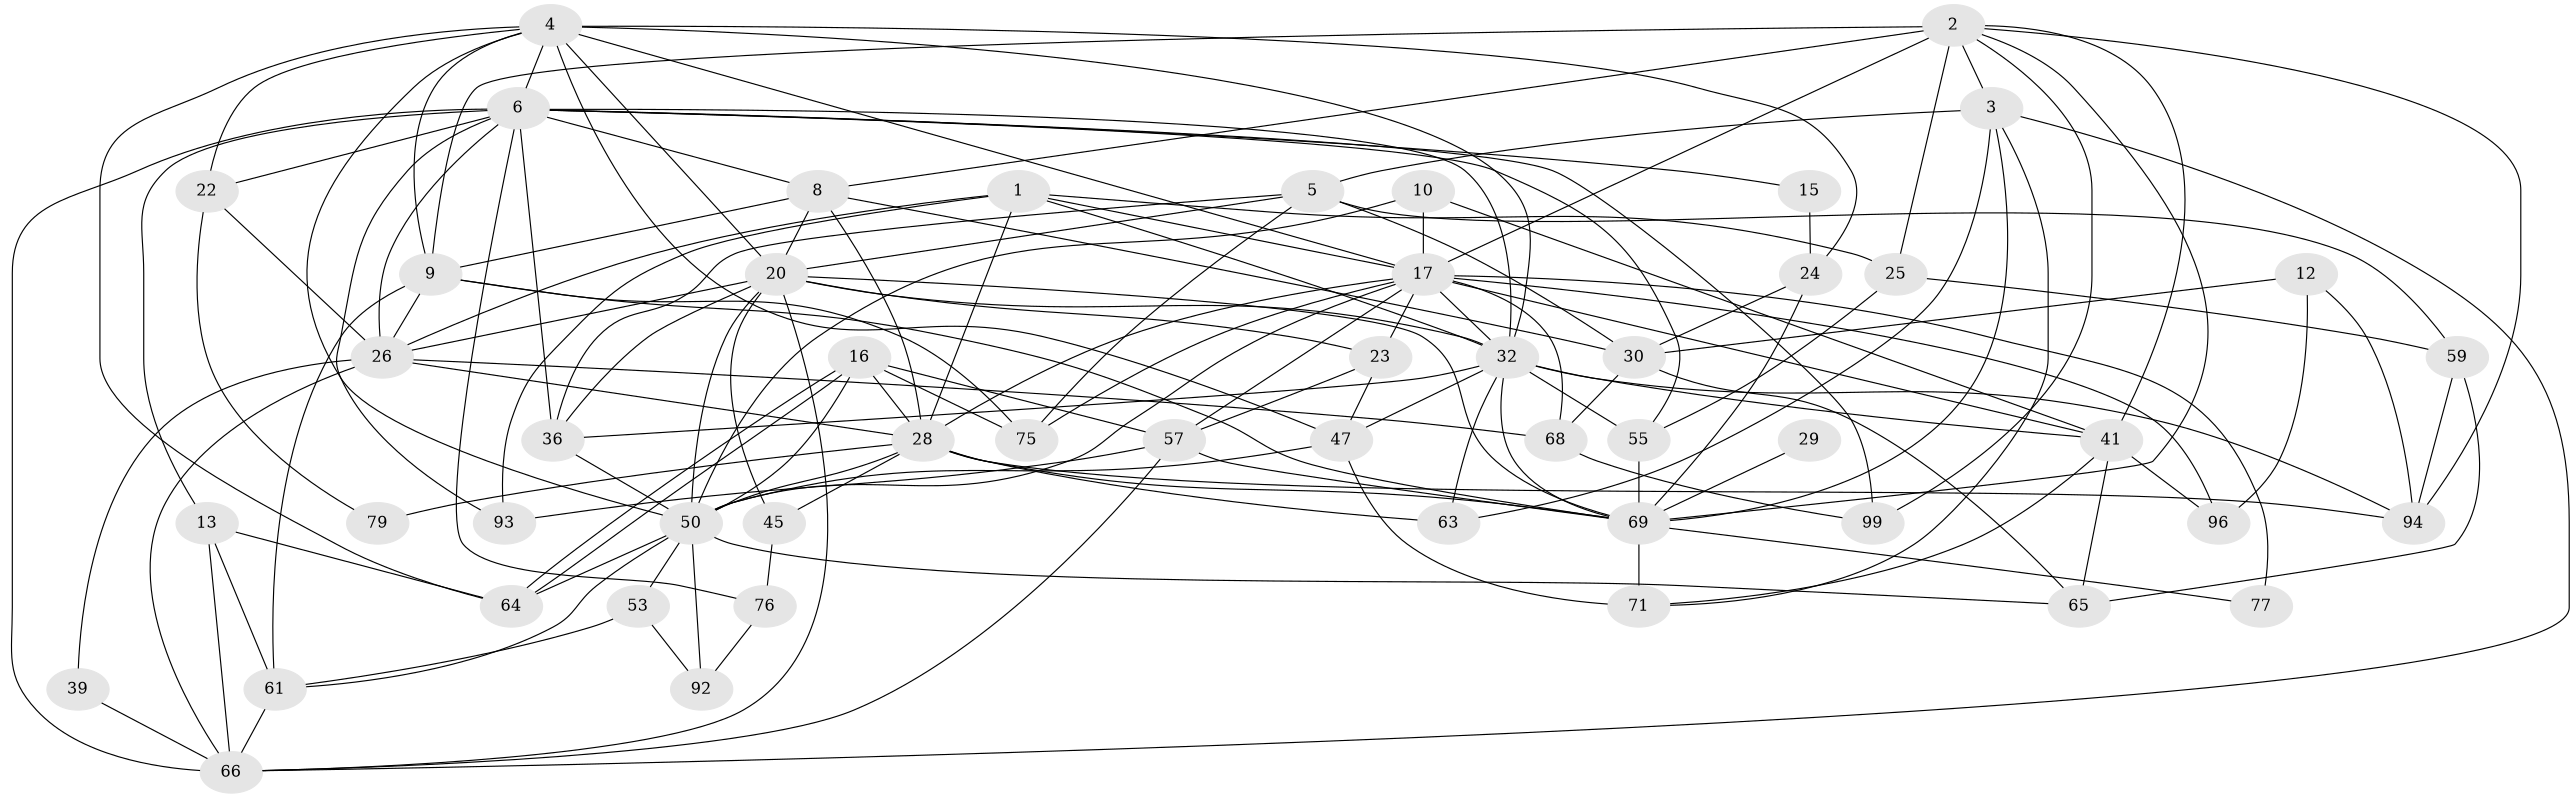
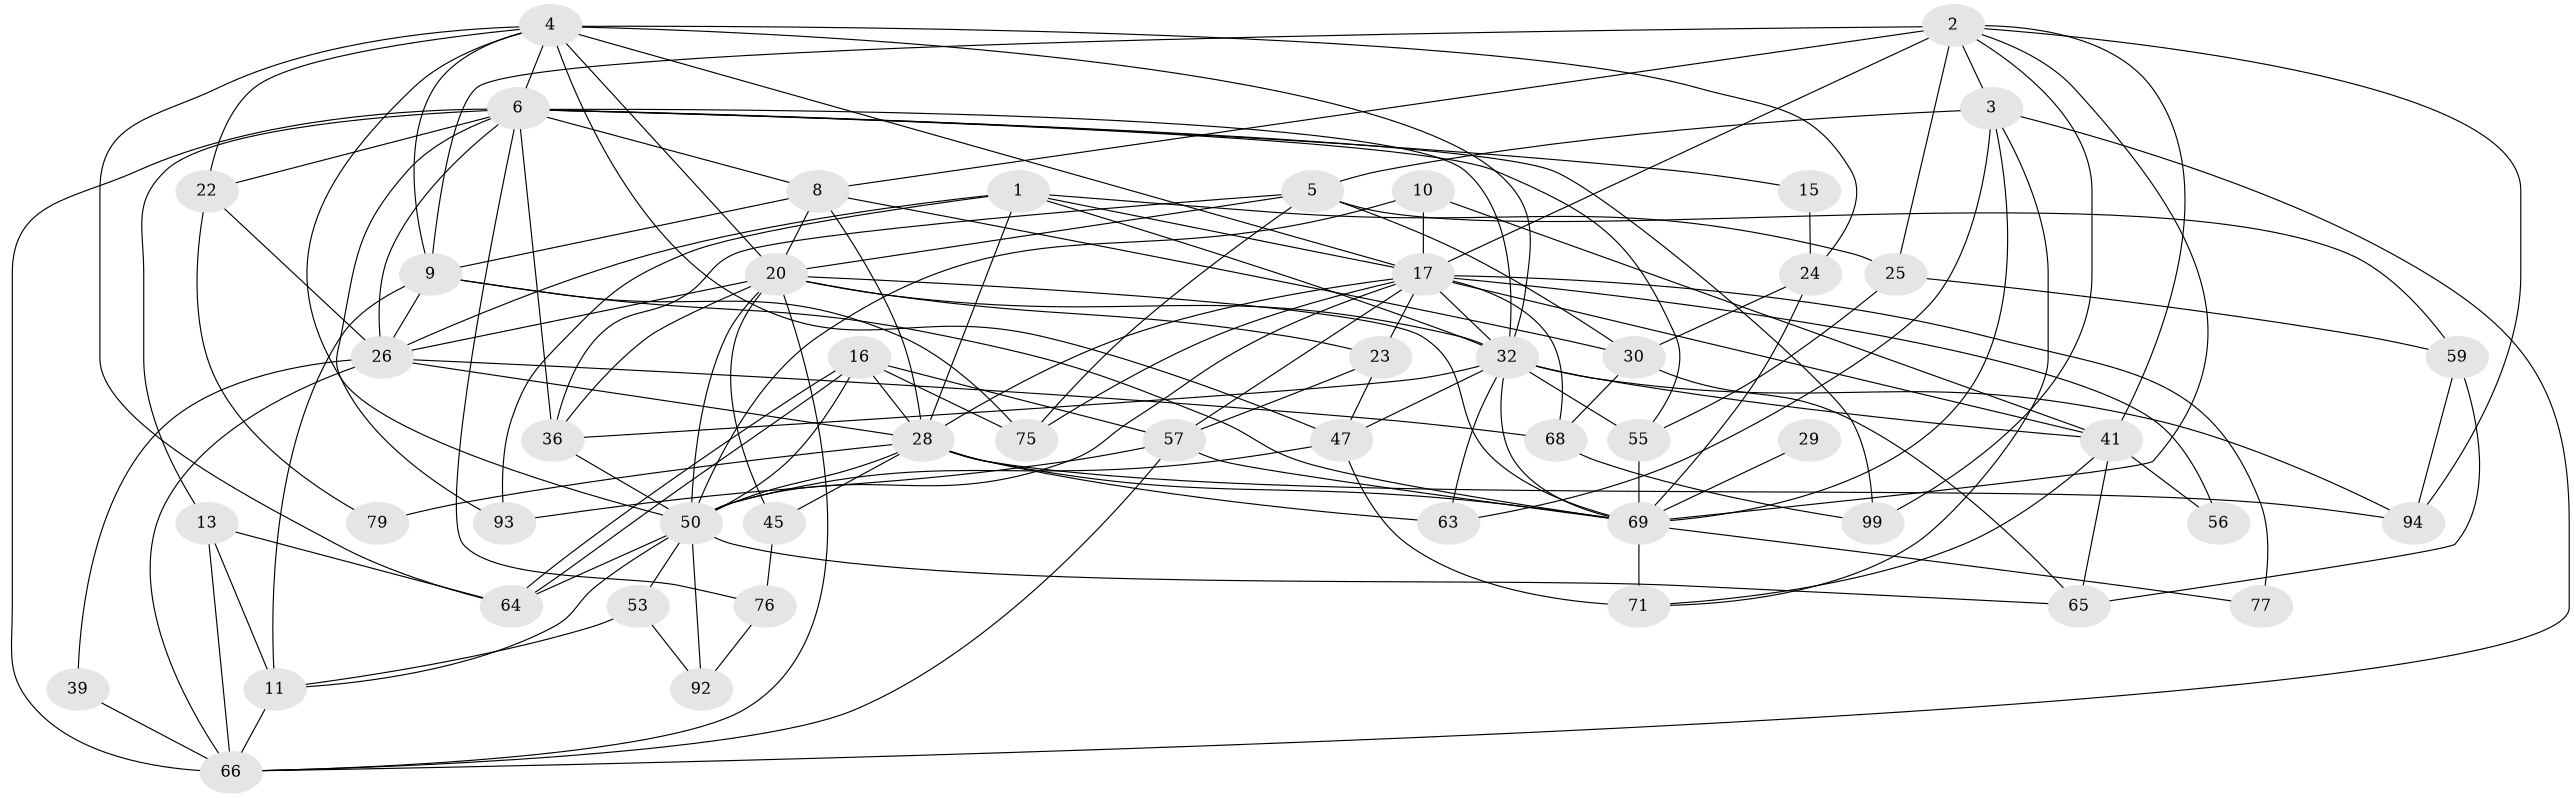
(2306, 274) -> none
(2219, 523) -> (2219, 523)
(275, 689) -> (275, 689)
